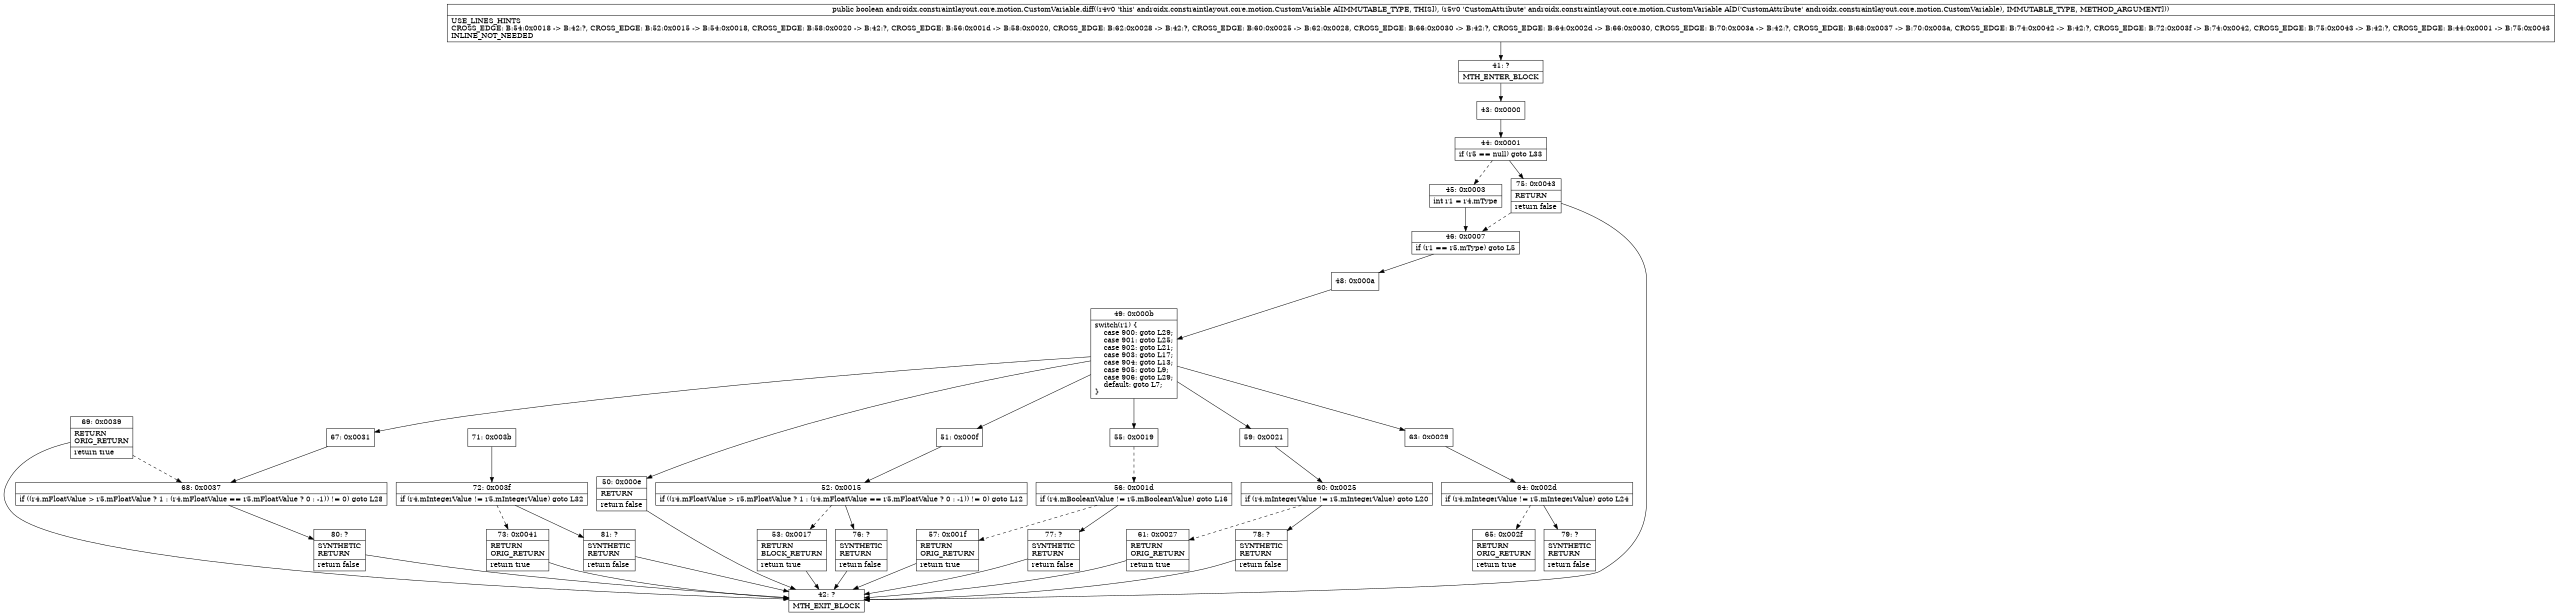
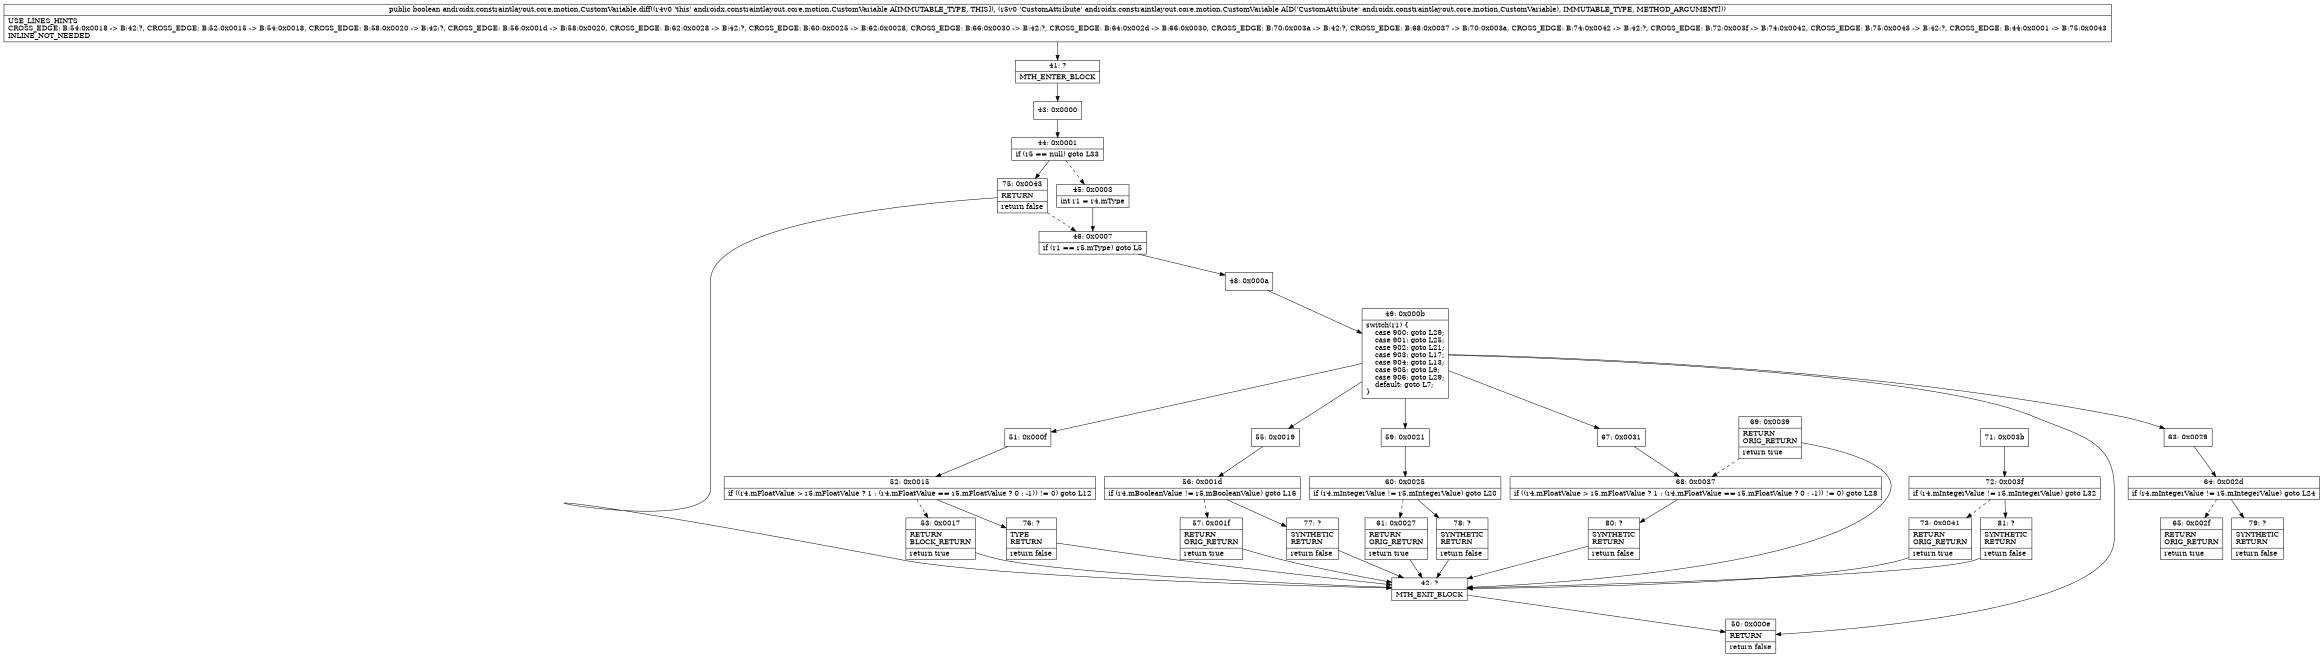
(1134, 462) -> (1243, 460)
(861, 546) -> (1020, 535)
(717, 553) -> (1594, 613)
